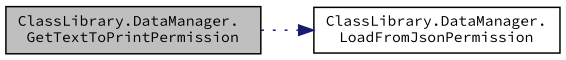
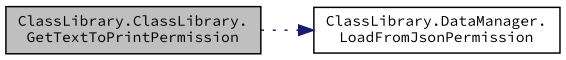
(133, 30) -> (133, 30)
